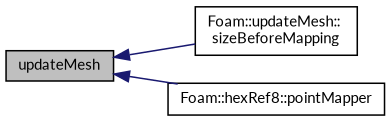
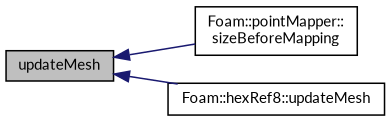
(276, 31) -> (276, 31)
(276, 99) -> (276, 99)
